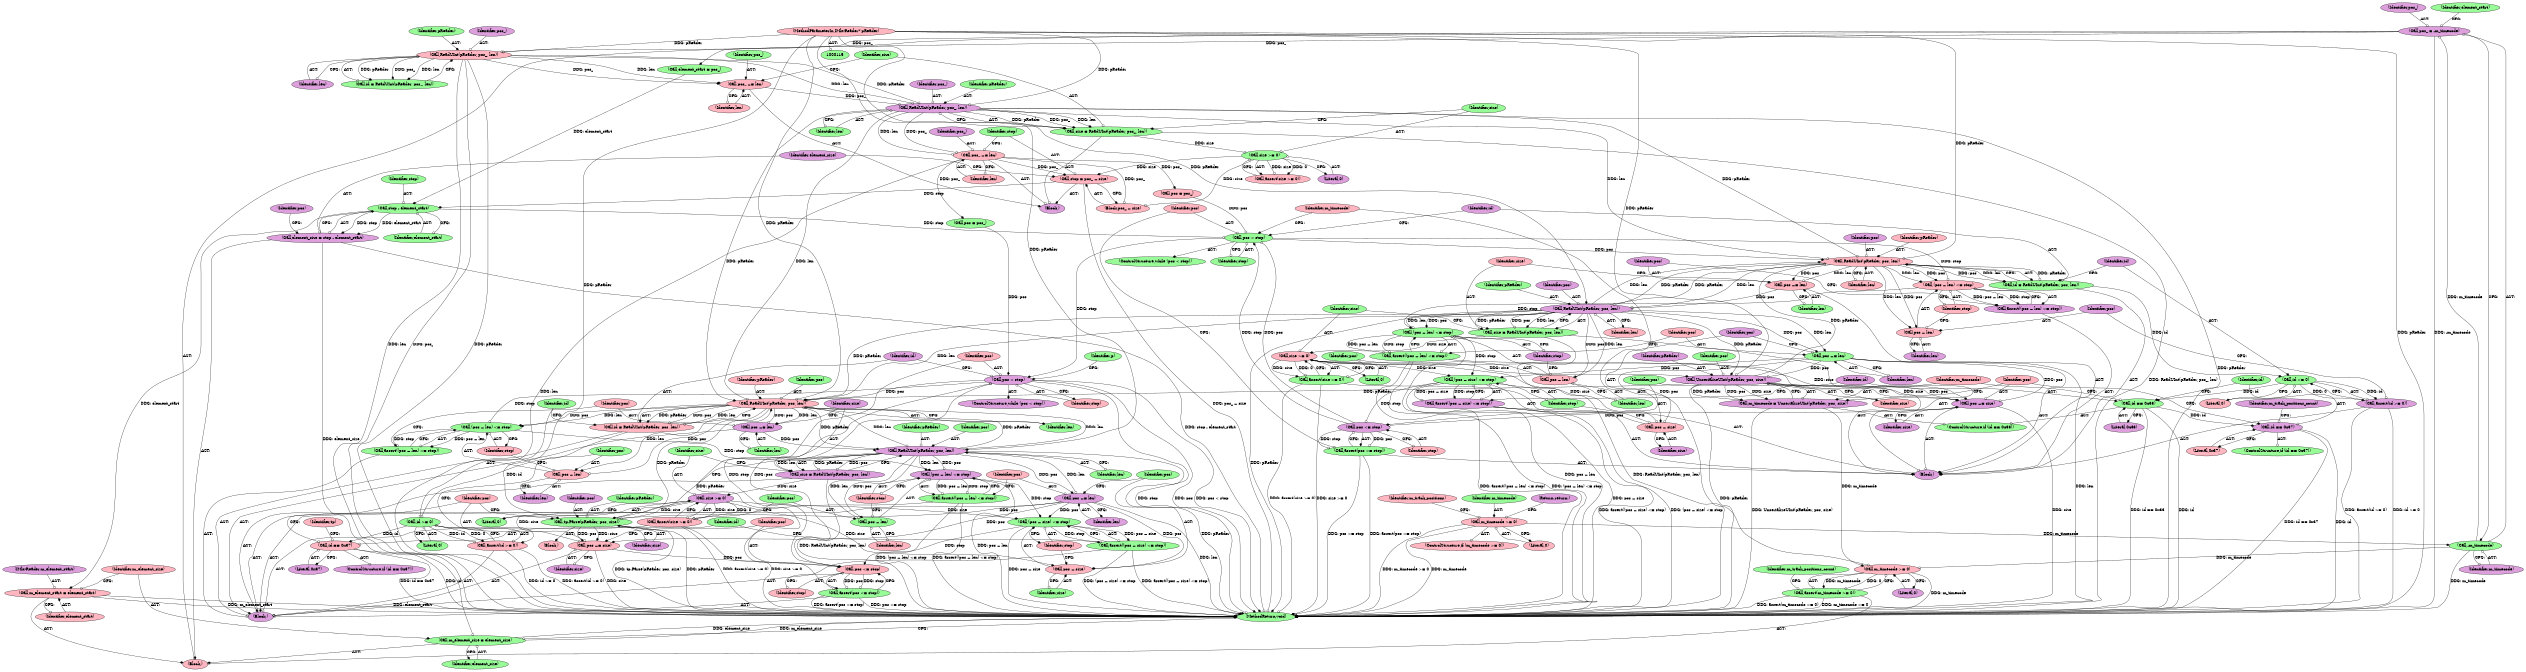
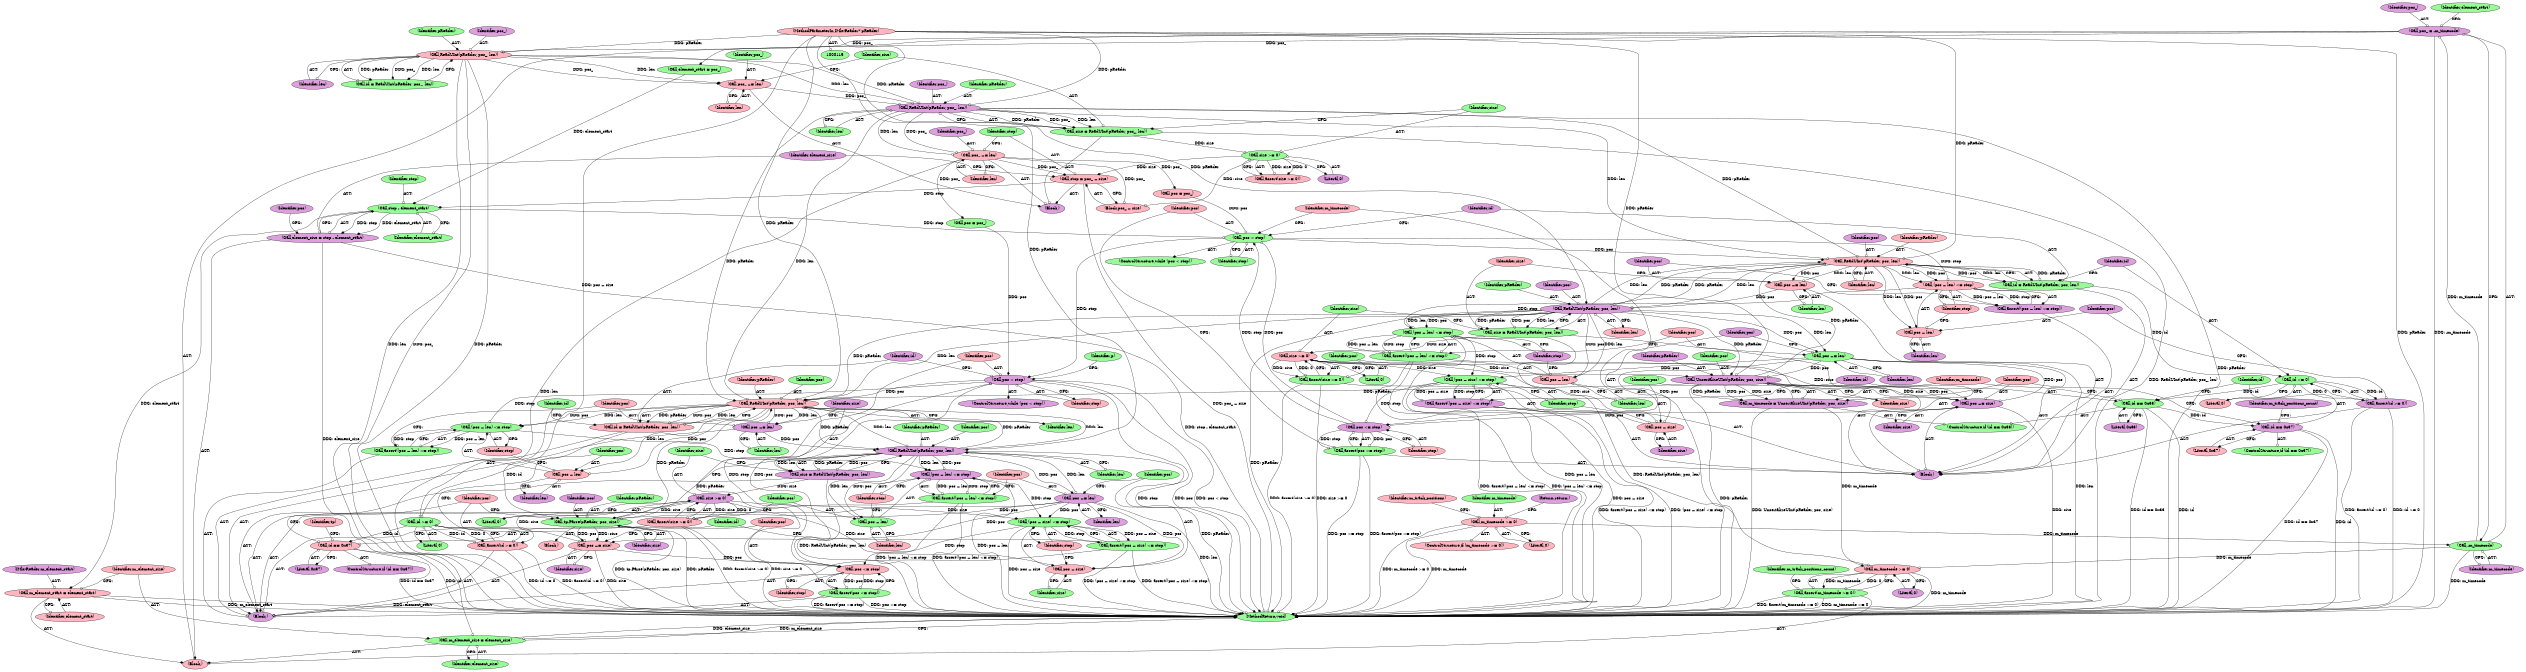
(598, 285) -> (598, 285)
